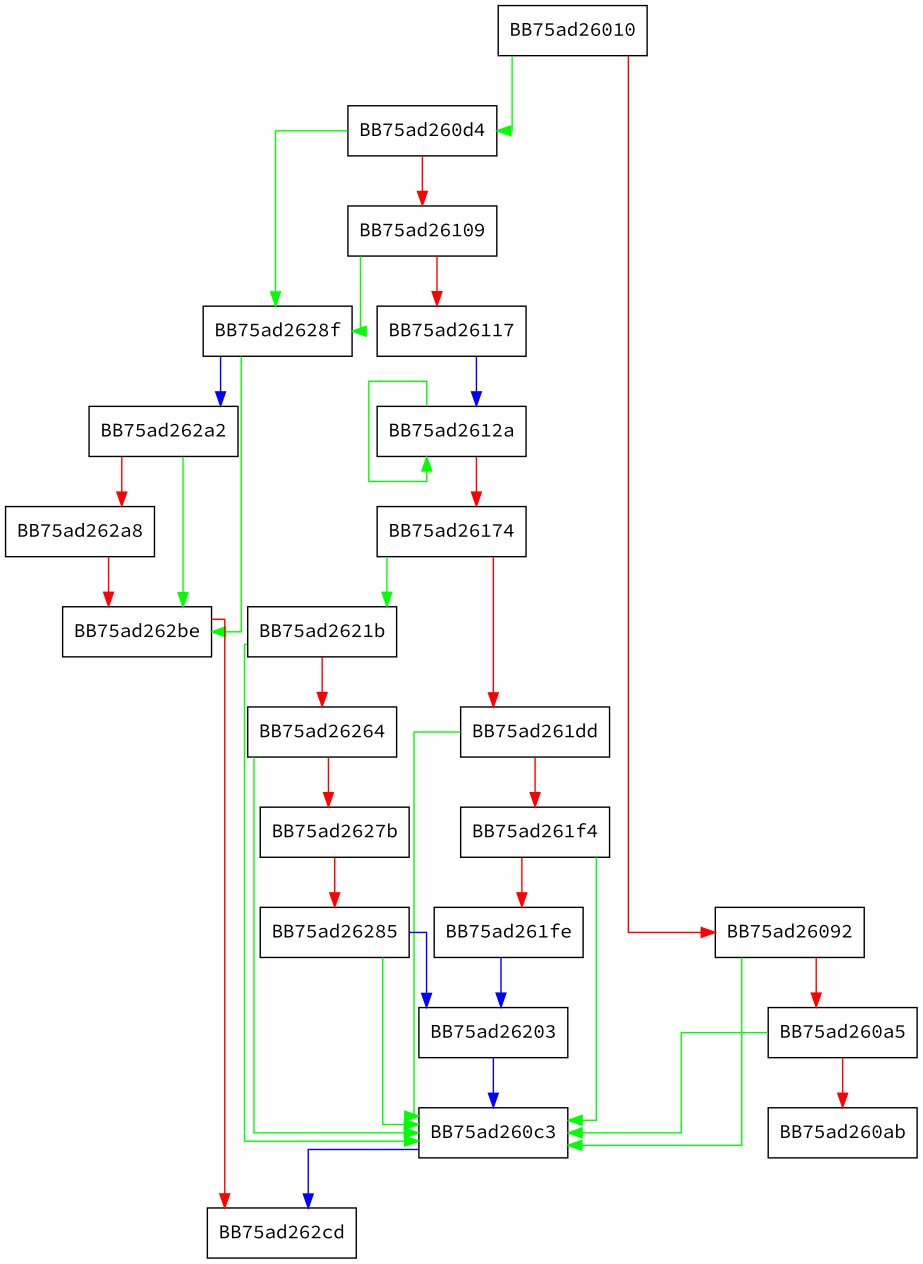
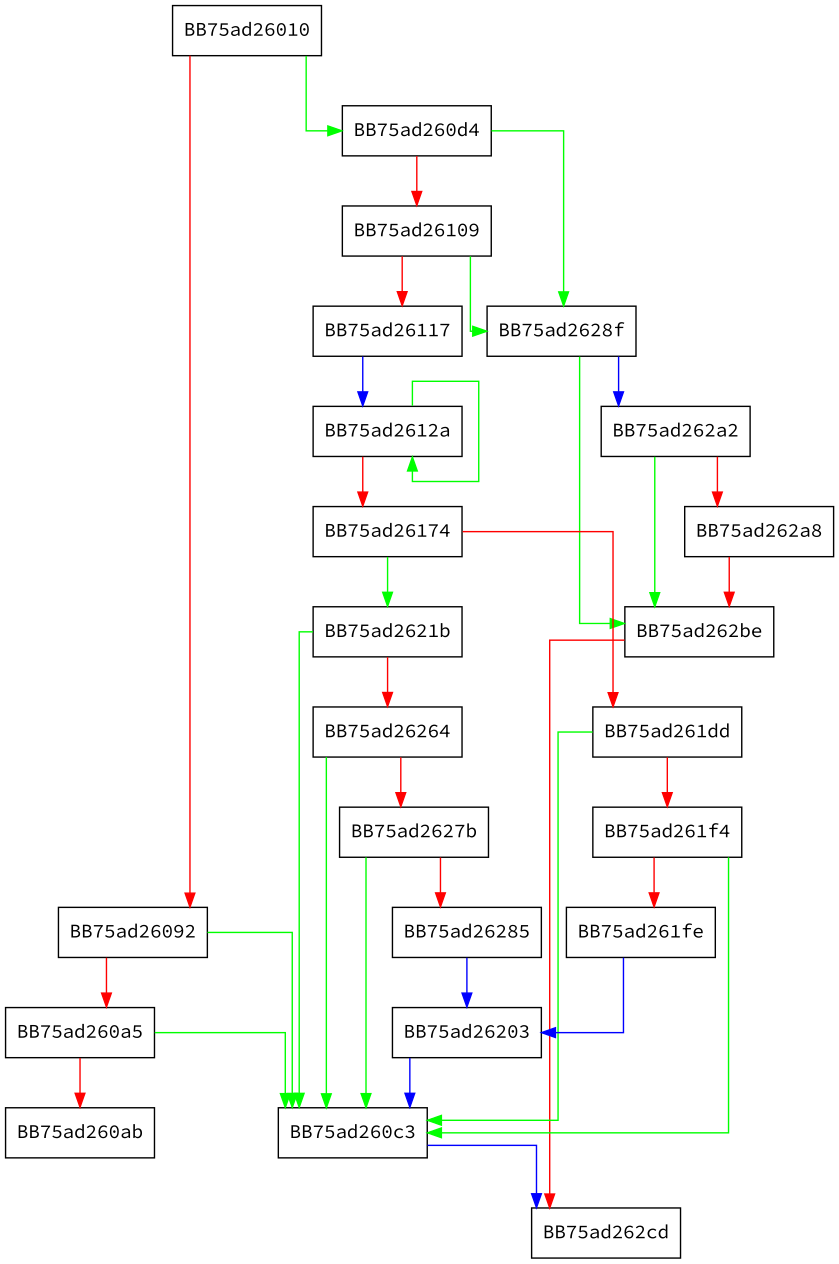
(383, 1052) -> (366, 975)
